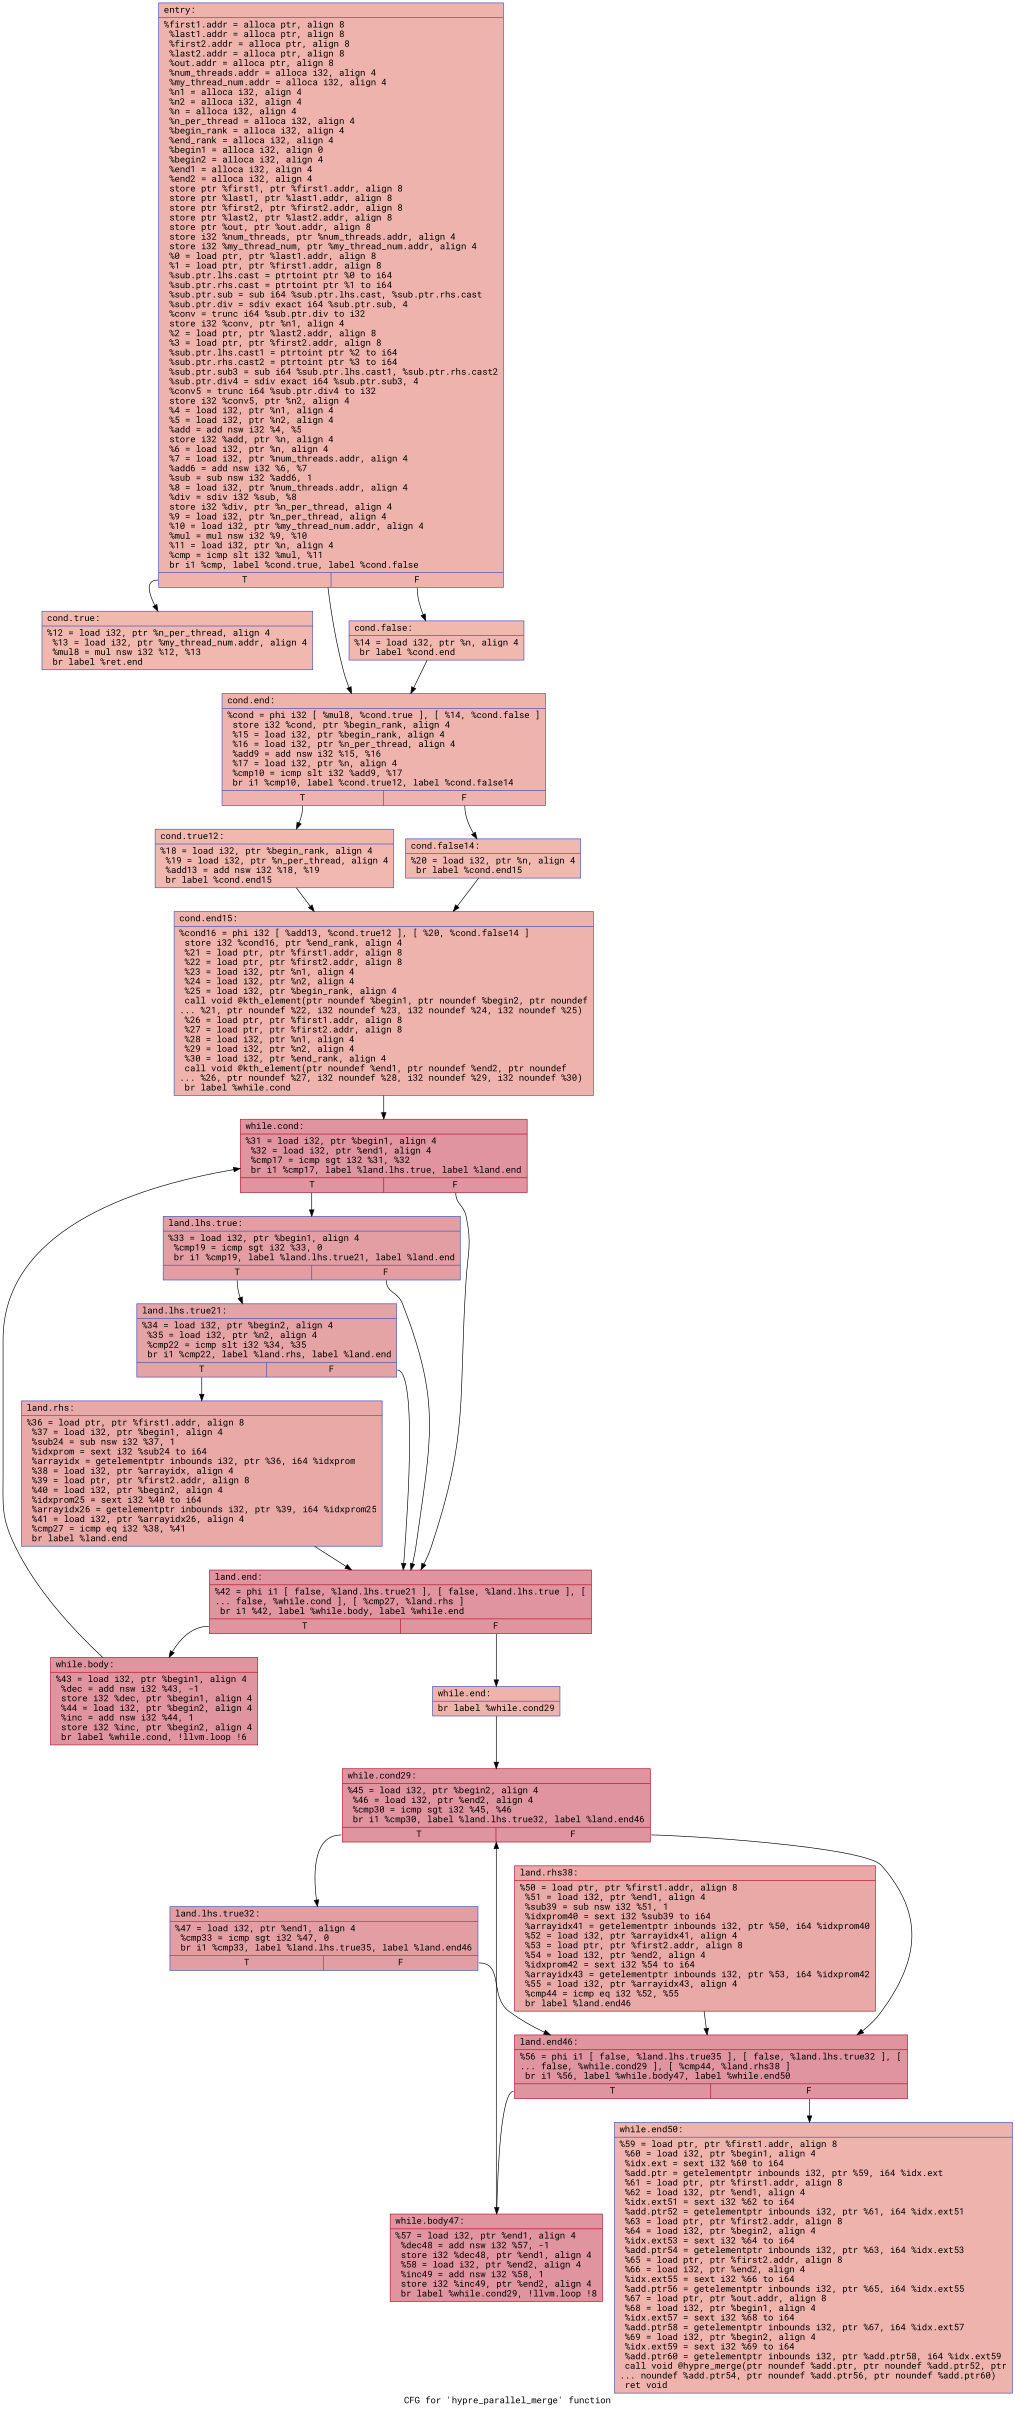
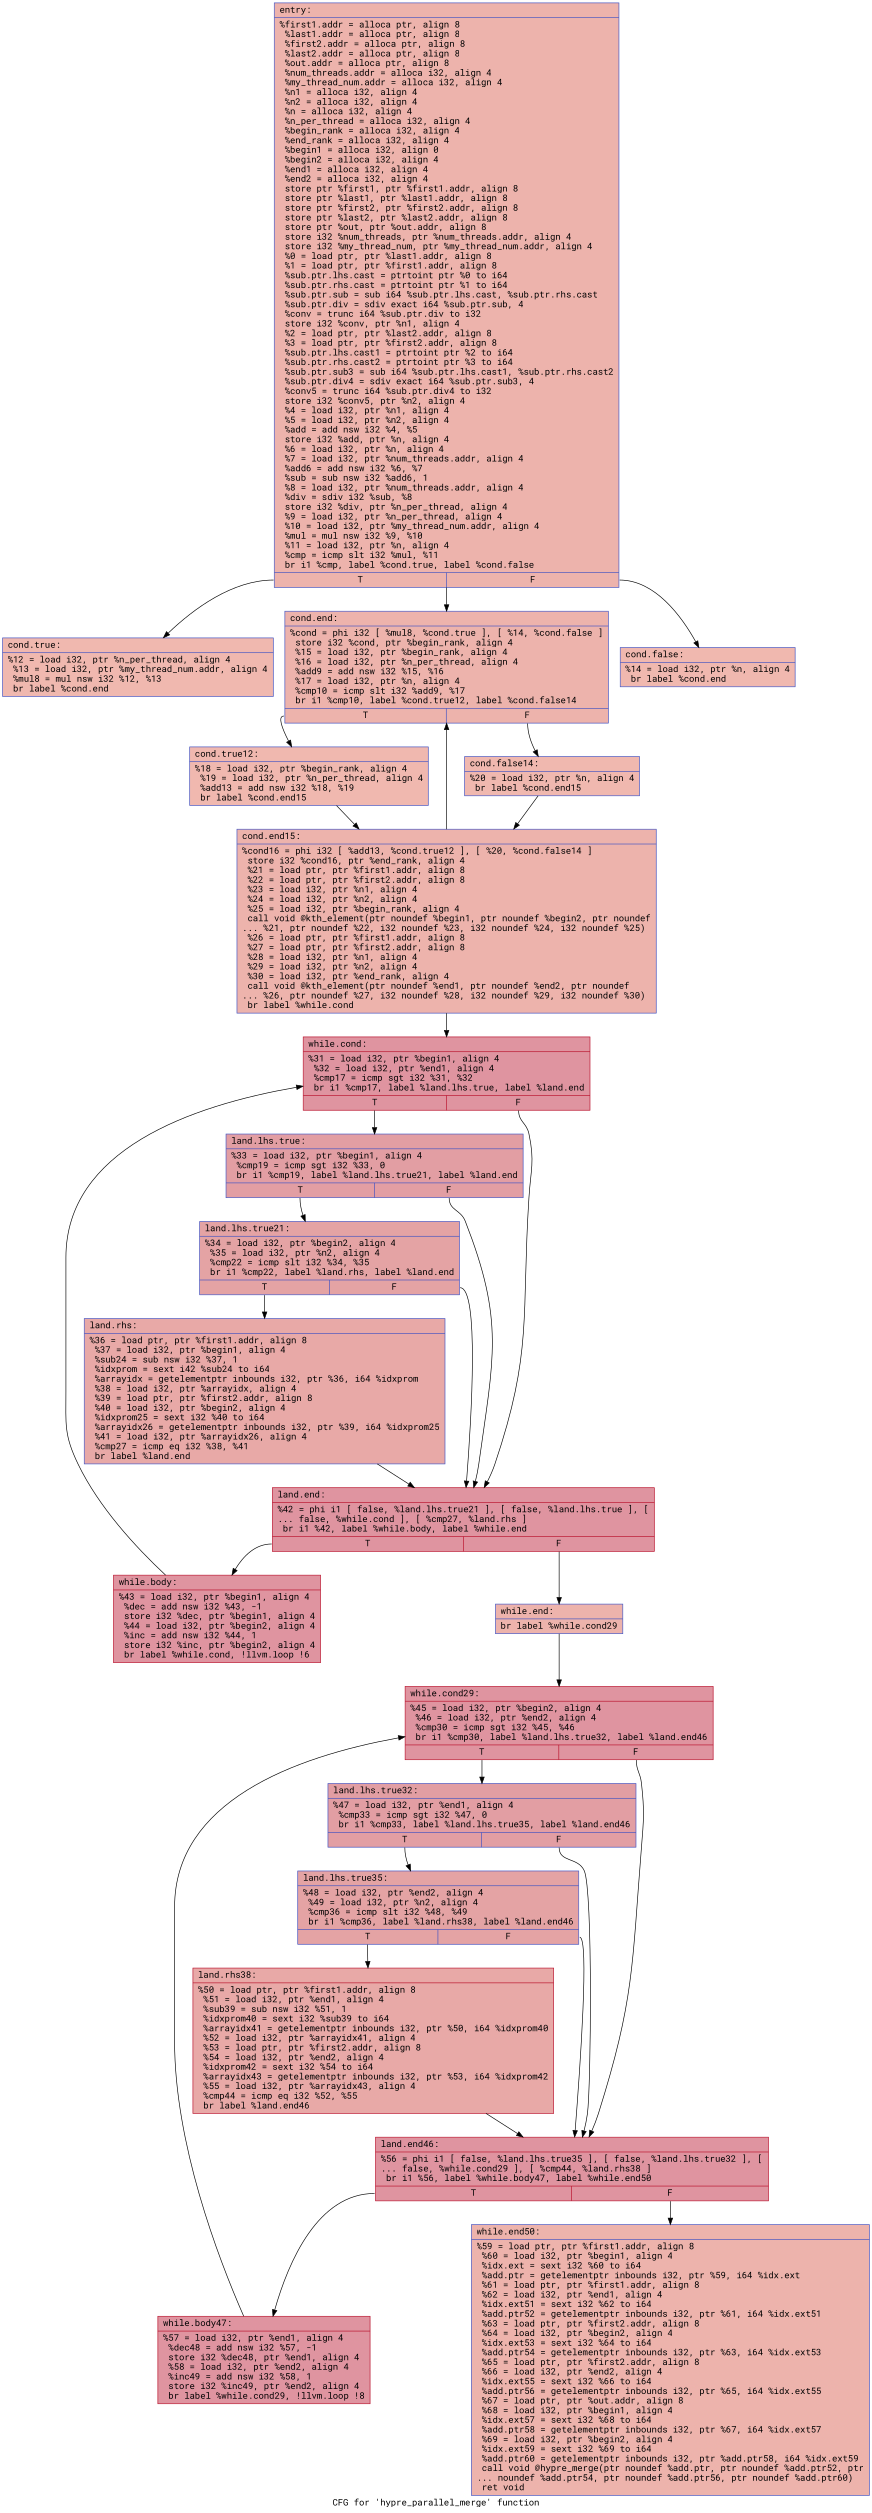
(95, 662) -> (58, 689)
(420, 674) -> (447, 779)
(117, 1452) -> (180, 1369)
none -> (438, 1908)
